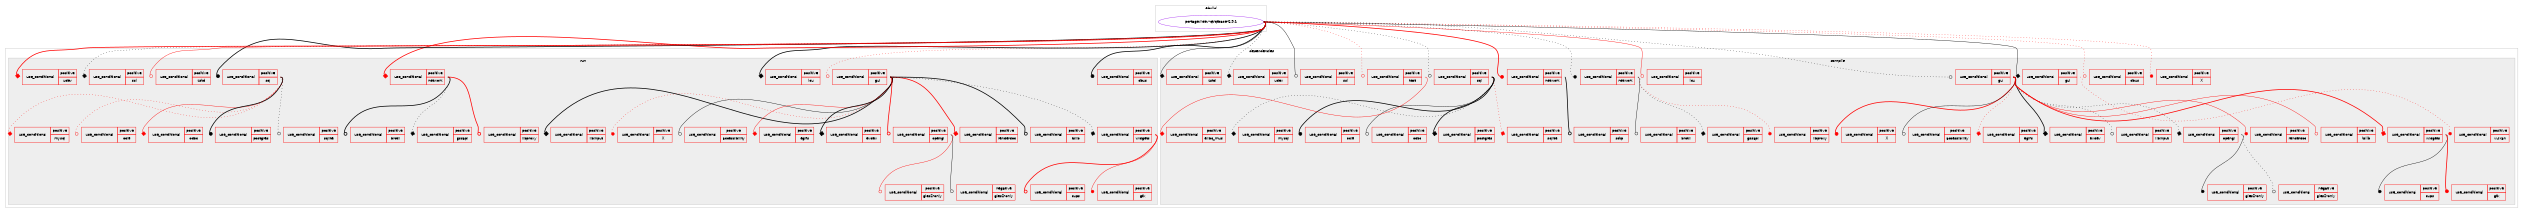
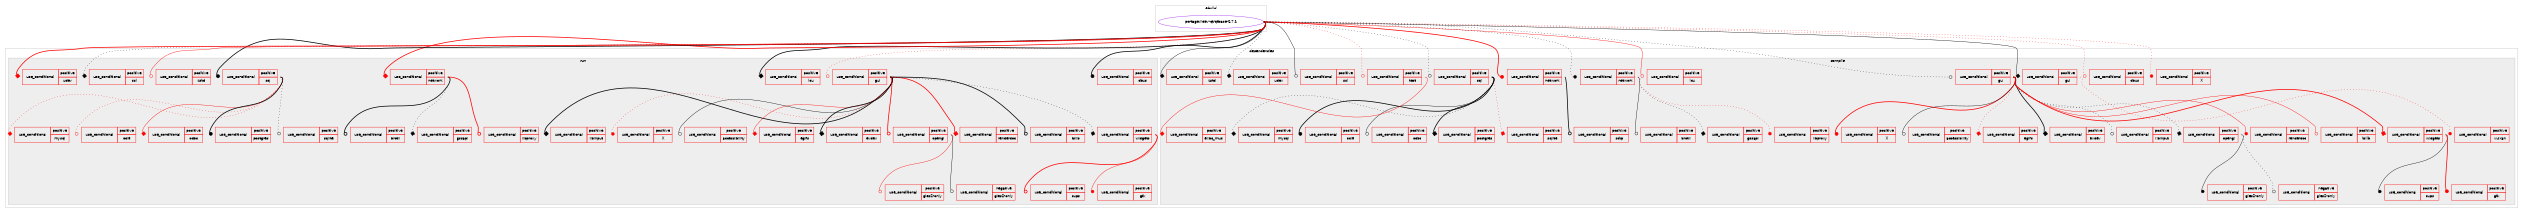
(1211, 22) -> (1211, 22)
